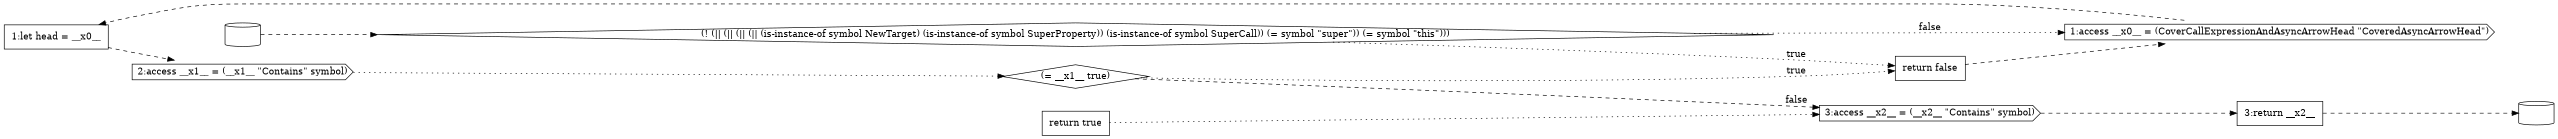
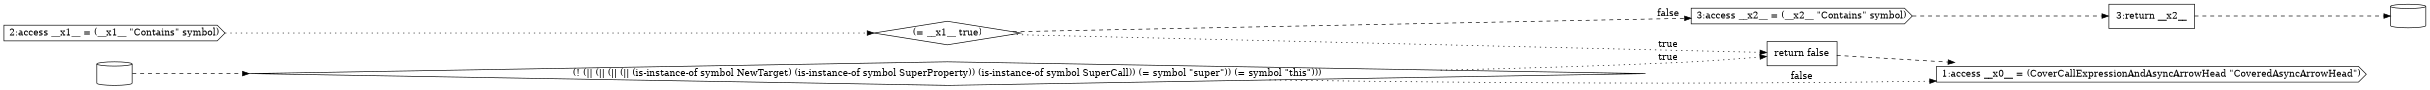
(56, 37) -> none
(1076, 123) -> none
